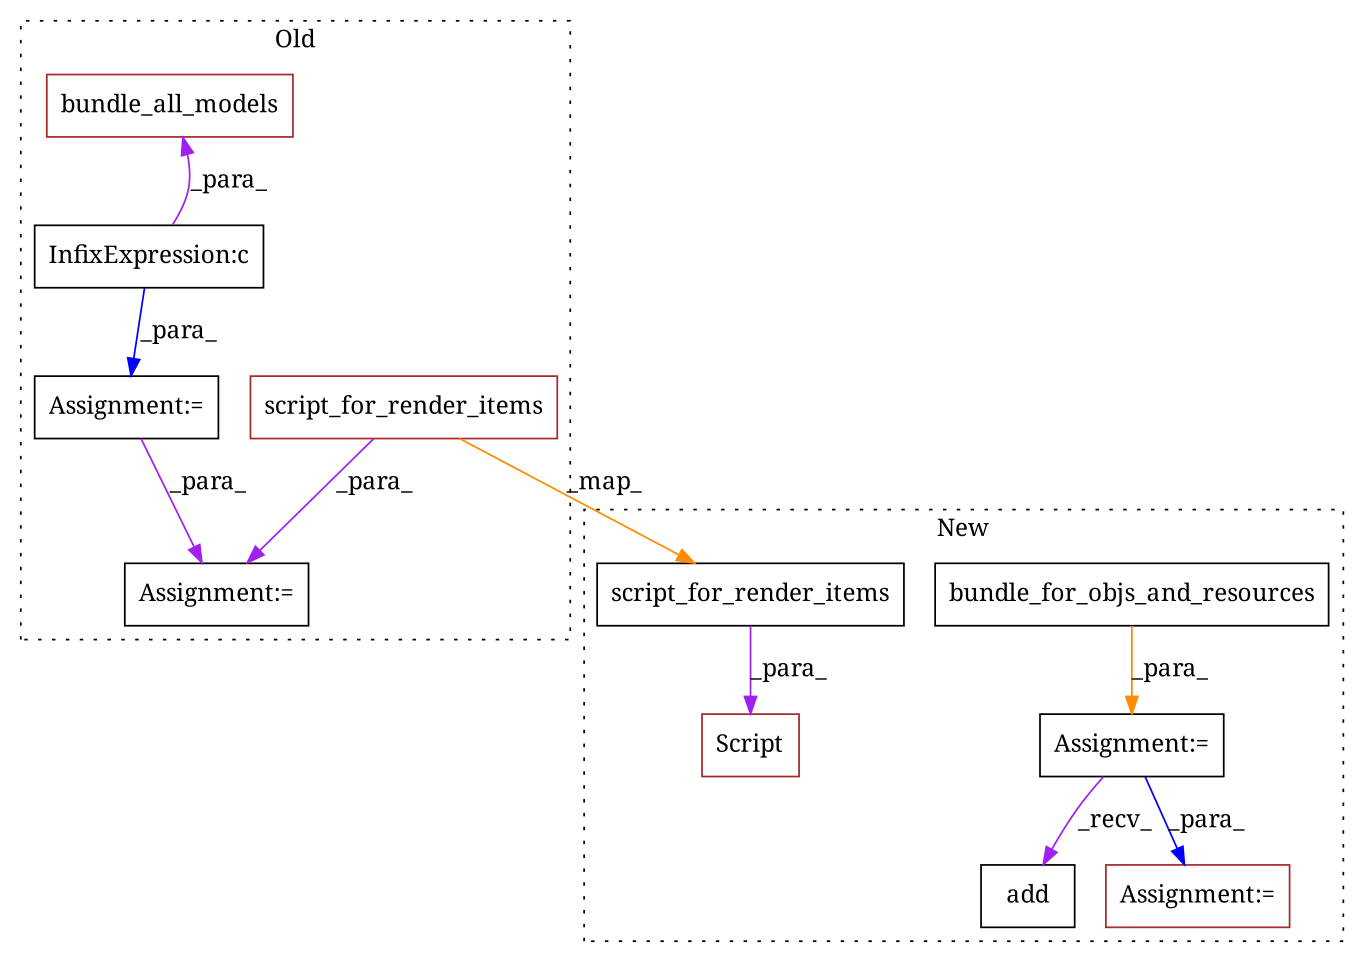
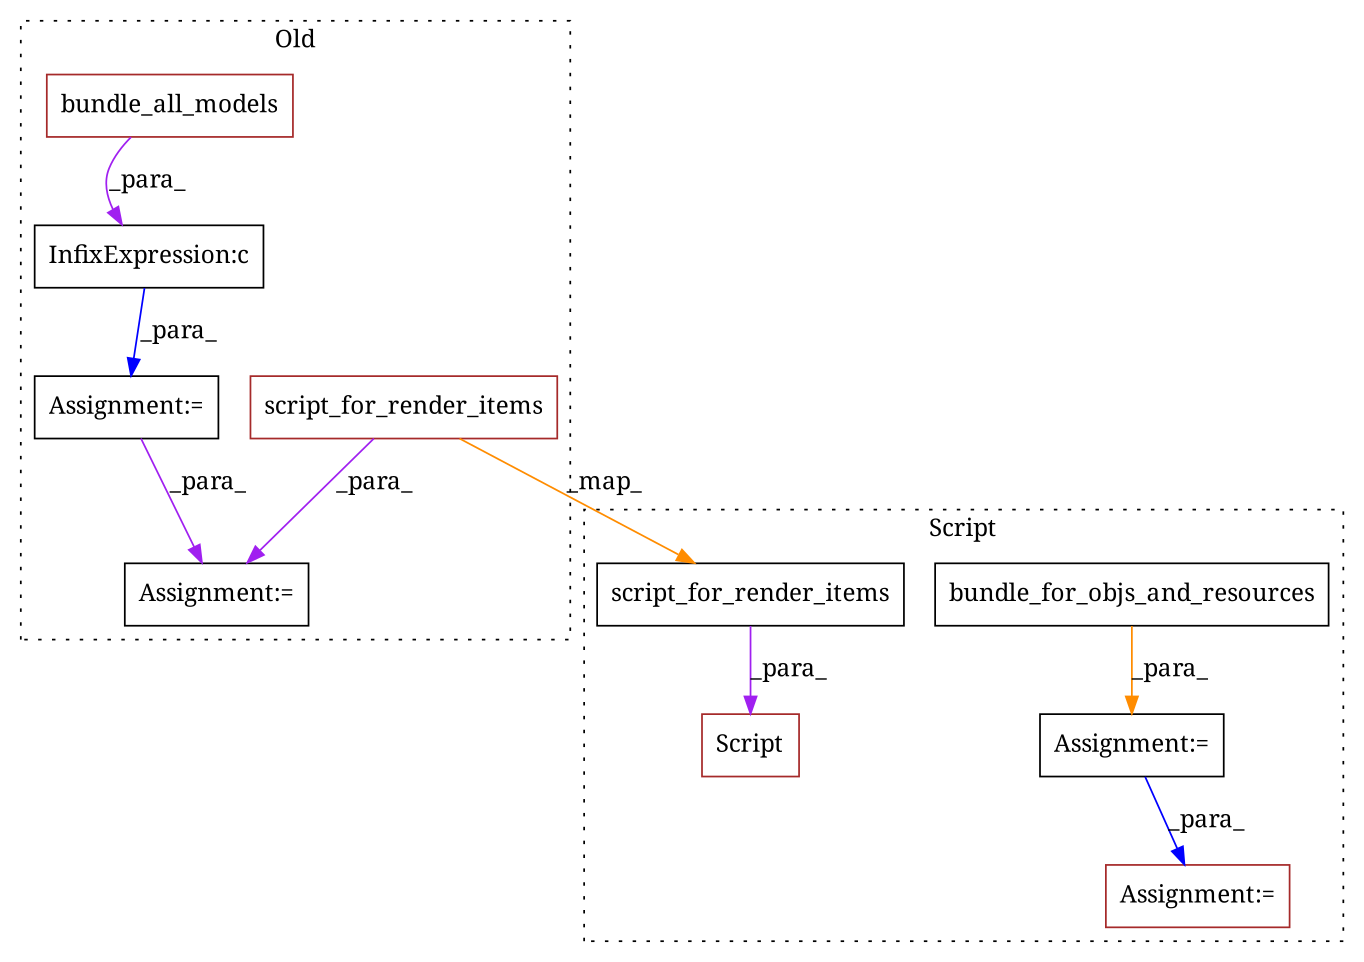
(188, 191) -> (108, 170)
(964, 530) -> (964, 530)
(1028, 896) -> none
